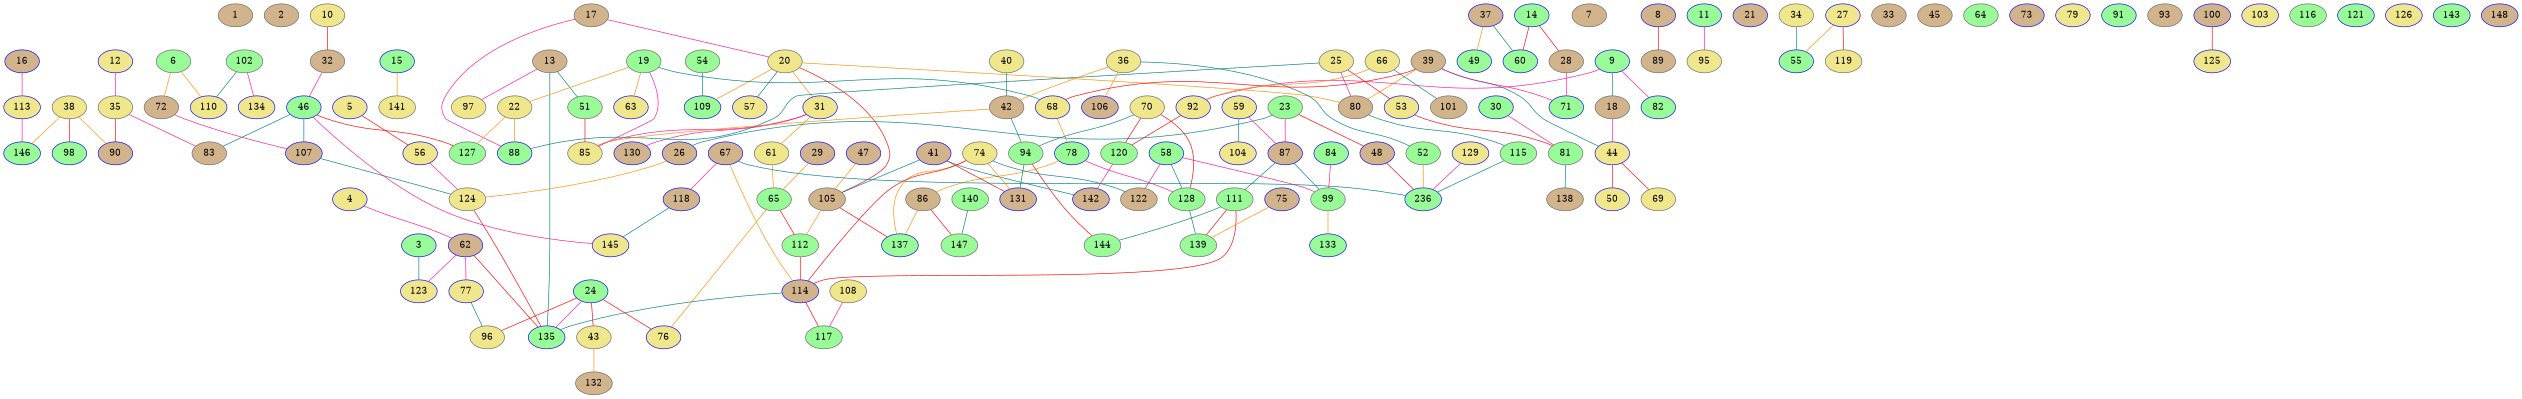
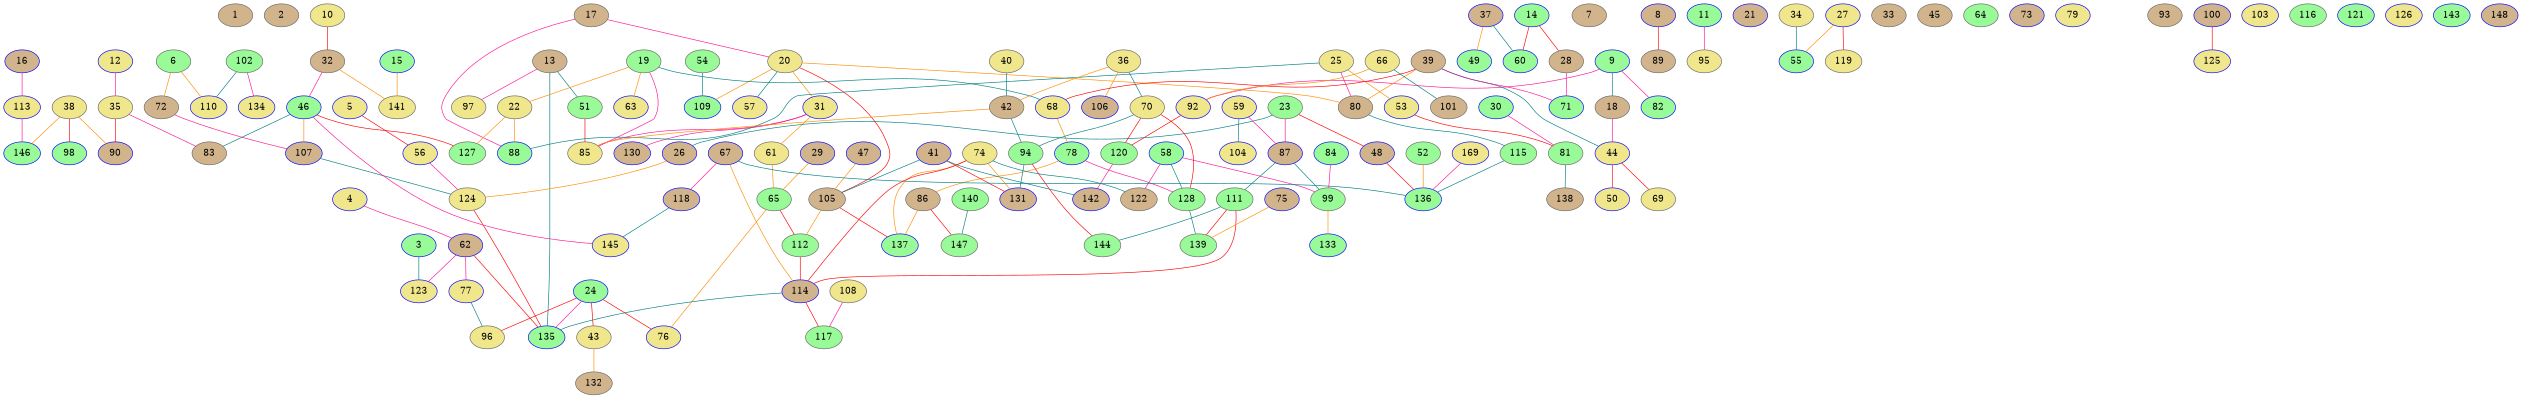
(2119, 15) -> none
(1269, 80) -> (1138, 89)
none -> (362, 84)
(1371, 86) -> (1371, 86)
(304, 130) -> (304, 130)
(1470, 153) -> (1470, 153)
(1423, 199) -> (1423, 199)
